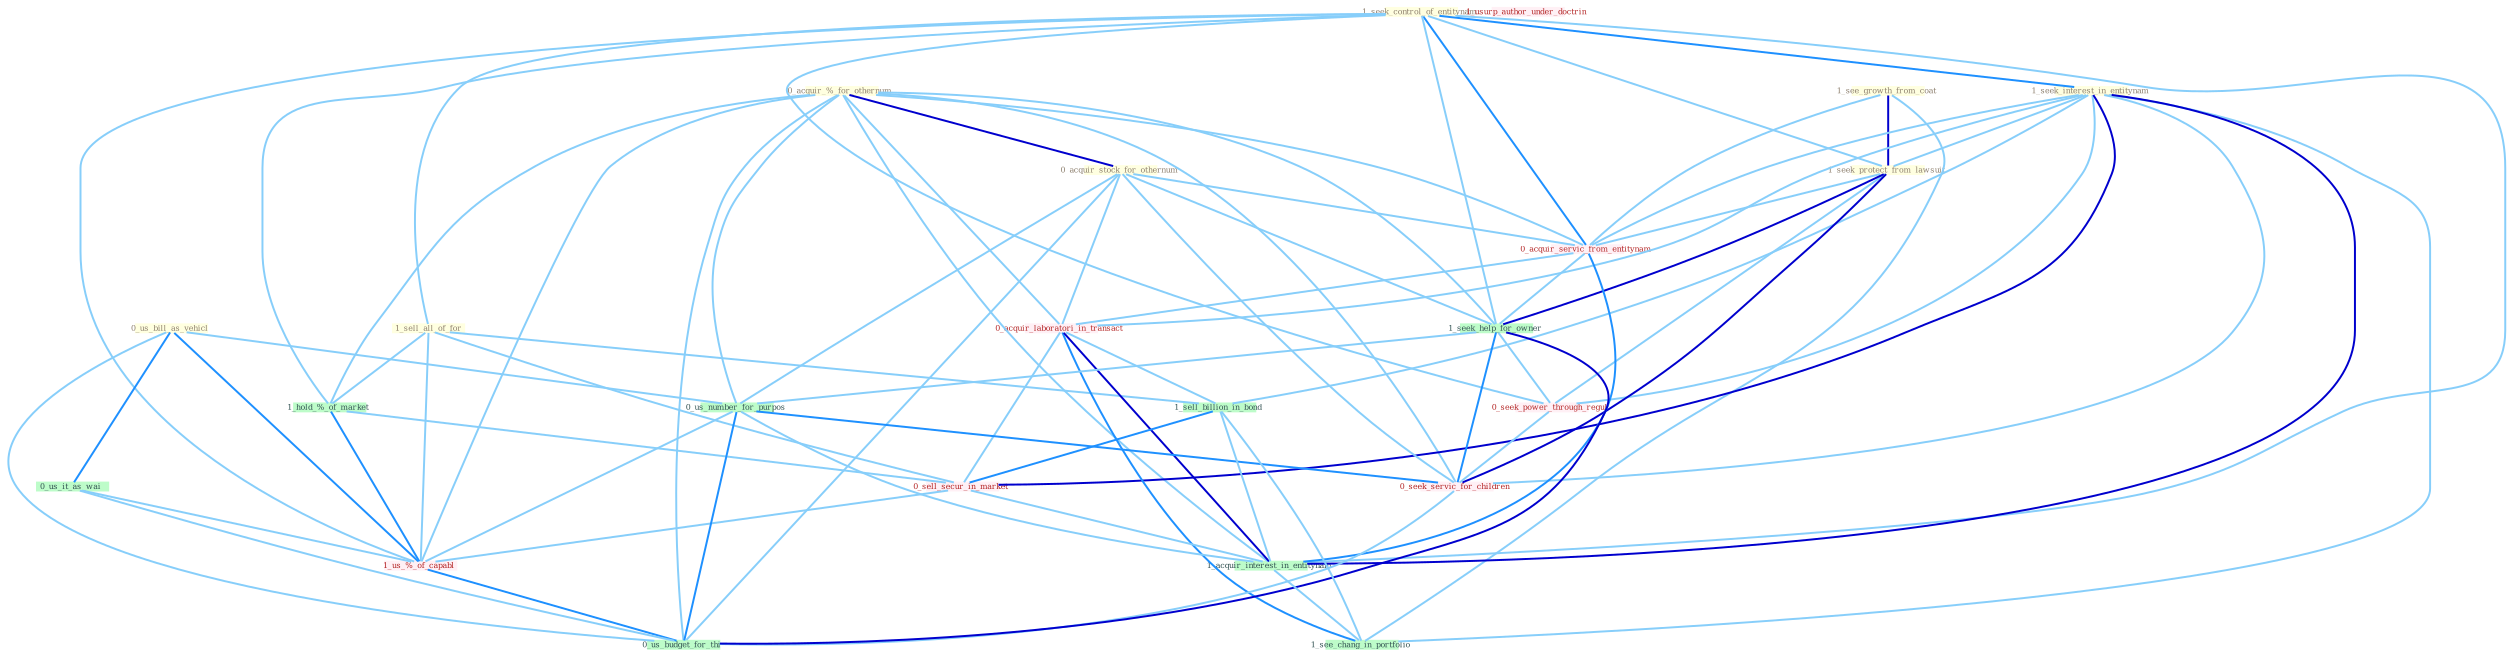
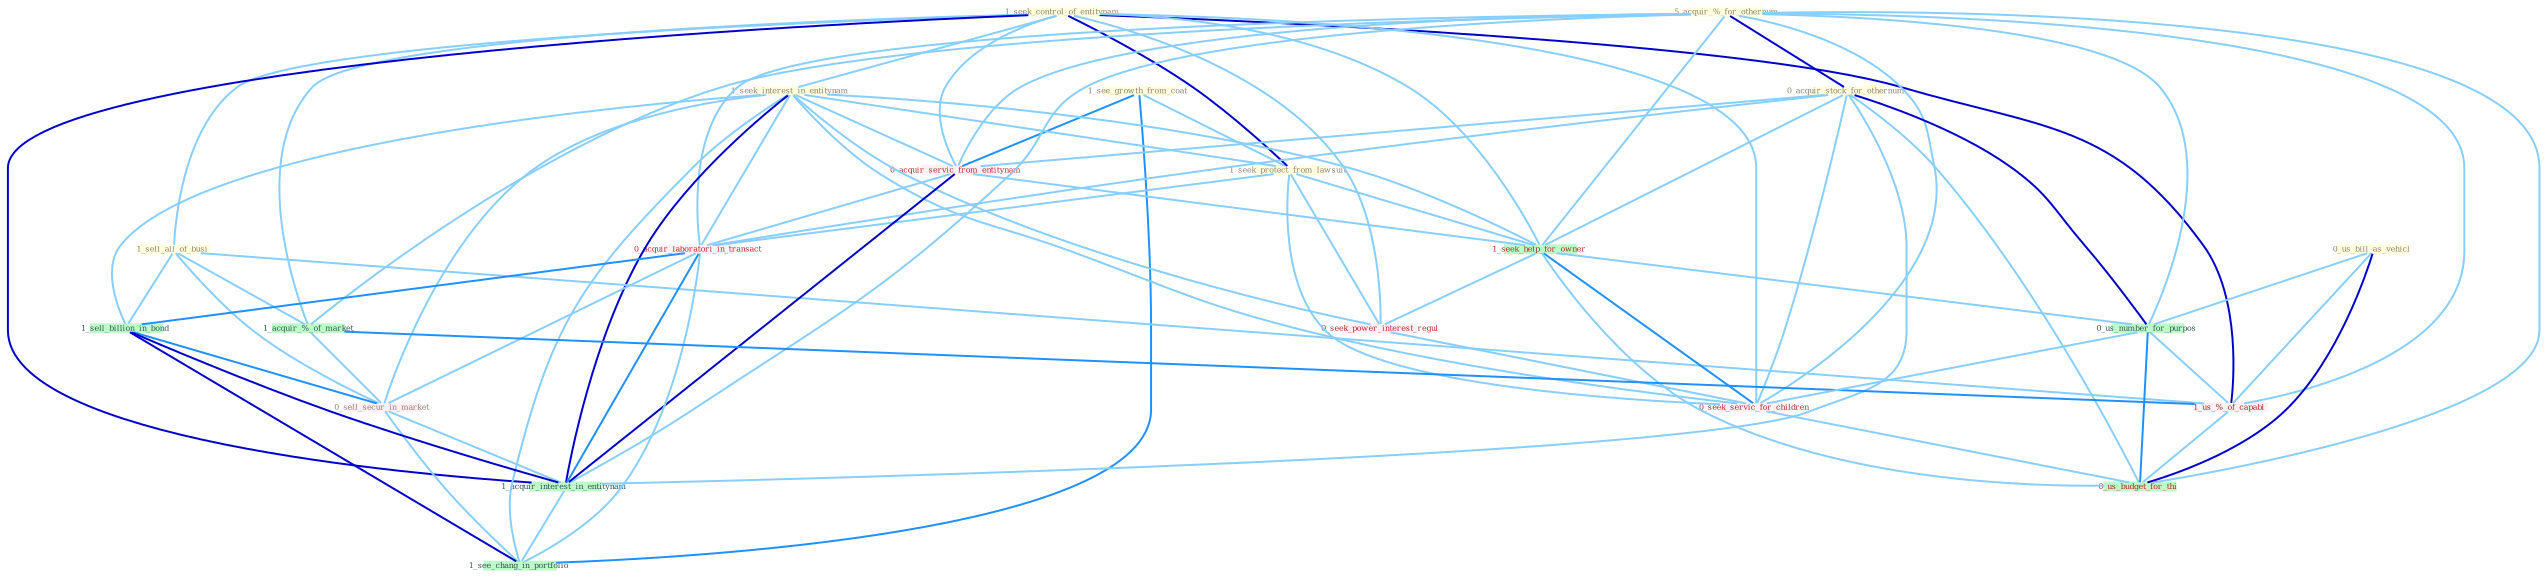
(1528, 12) -> none
(1757, 51) -> (928, 51)
none -> (1566, 56)
(439, 60) -> (1758, 61)
(842, 91) -> (1727, 12)
(1655, 91) -> (1184, 81)
(1888, 120) -> (1197, 122)
(1505, 131) -> (961, 67)
none -> (1190, 133)
(1725, 151) -> (1022, 141)
(1695, 220) -> (995, 210)
(1697, 257) -> (1415, 210)
(928, 288) -> (2025, 178)
(2505, 321) -> (146, 100)
(429, 328) -> (174, 249)
(1497, 328) -> (1541, 249)
(1691, 352) -> (1549, 391)
(1159, 377) -> (413, 289)
(330, 407) -> (309, 328)
(1552, 407) -> (1380, 328)
(1634, 417) -> (483, 218)
(1681, 423) -> (1027, 501)
(1161, 441) -> (633, 368)
(1046, 442) -> (1952, 368)
(296, 447) -> (2302, 328)
(1245, 486) -> (342, 415)
(73, 487) -> none
(963, 487) -> (384, 407)
(1523, 497) -> (762, 328)
(989, 513) -> (1400, 455)
(1300, 521) -> (323, 447)
(1174, 522) -> (641, 458)
(692, 526) -> (447, 490)
(1474, 535) -> (1788, 445)
(207, 576) -> (2288, 408)
(552, 605) -> (2186, 447)
(684, 645) -> (2140, 487)
